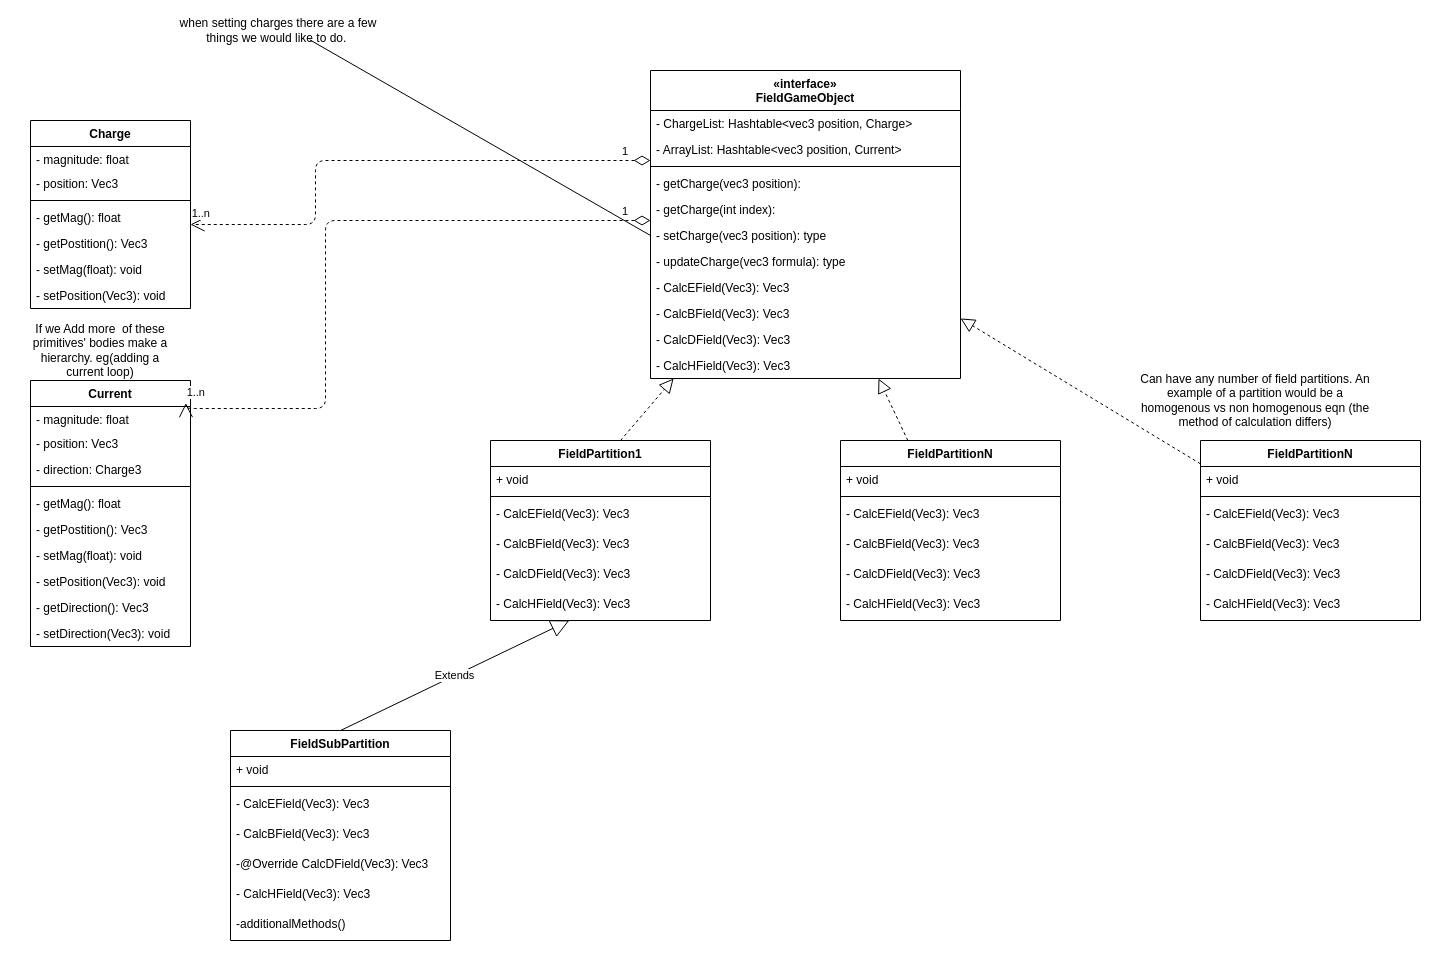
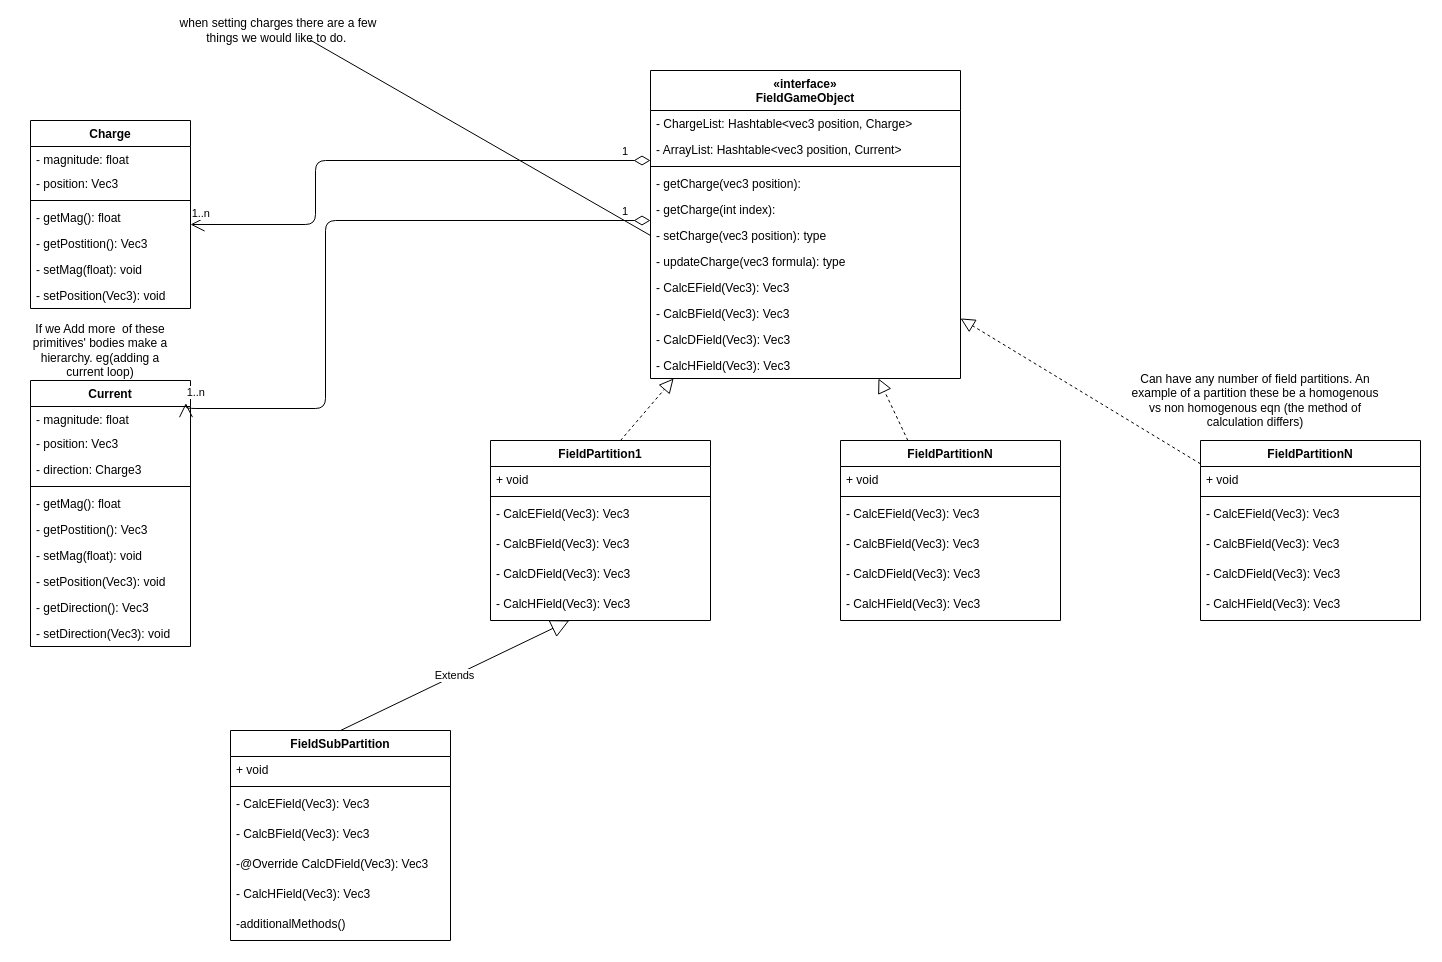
(392, 161) -> (392, 161)
(326, 231) -> (326, 231)
(1256, 401) -> (1256, 401)
